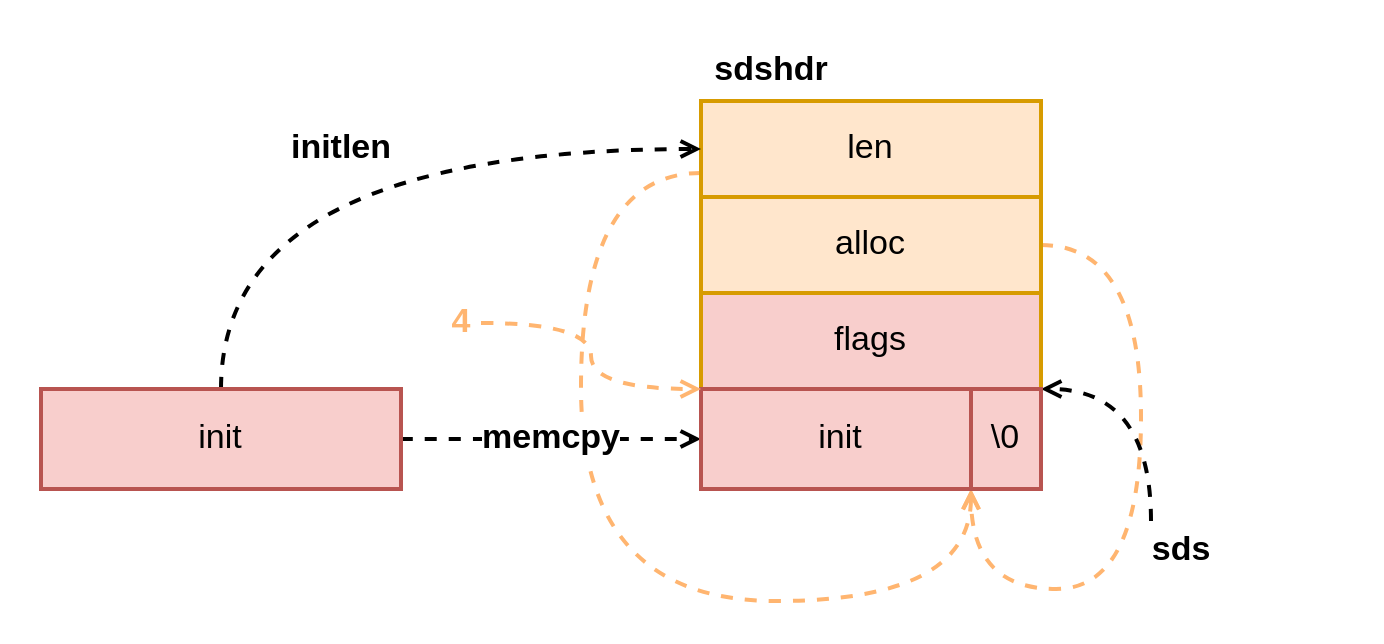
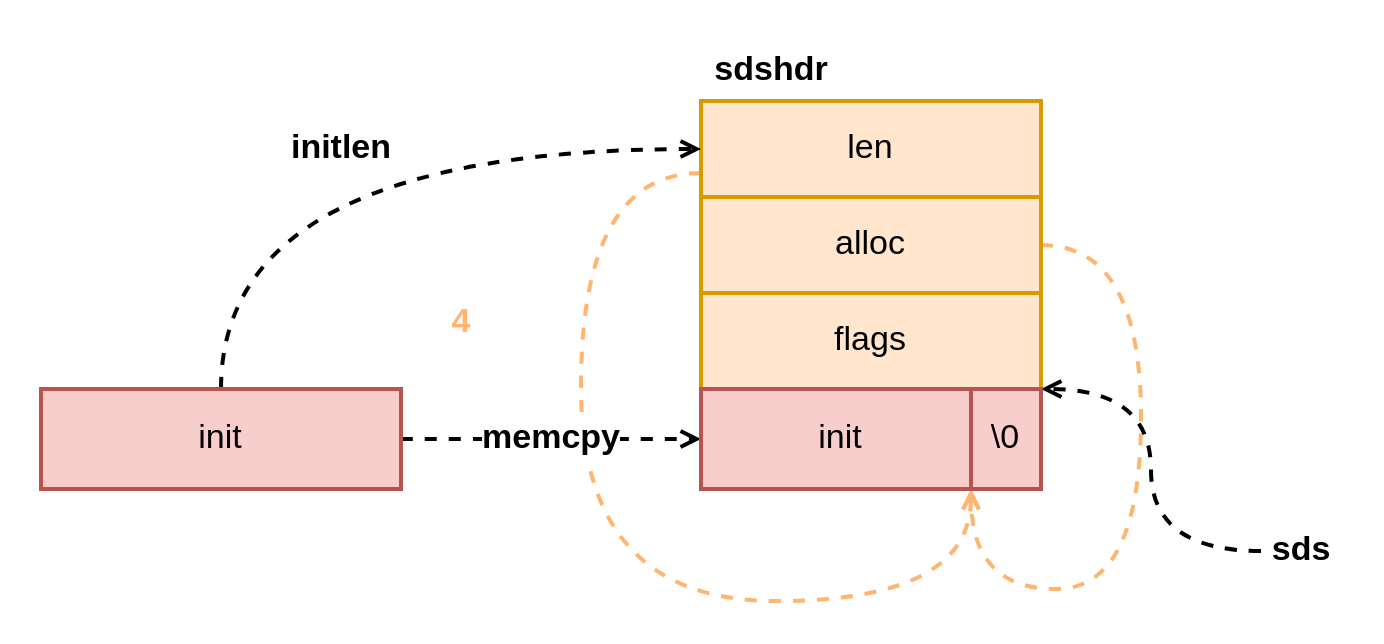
(871, 341) -> (871, 341)
(590, 351) -> none
(1181, 551) -> (1301, 551)
